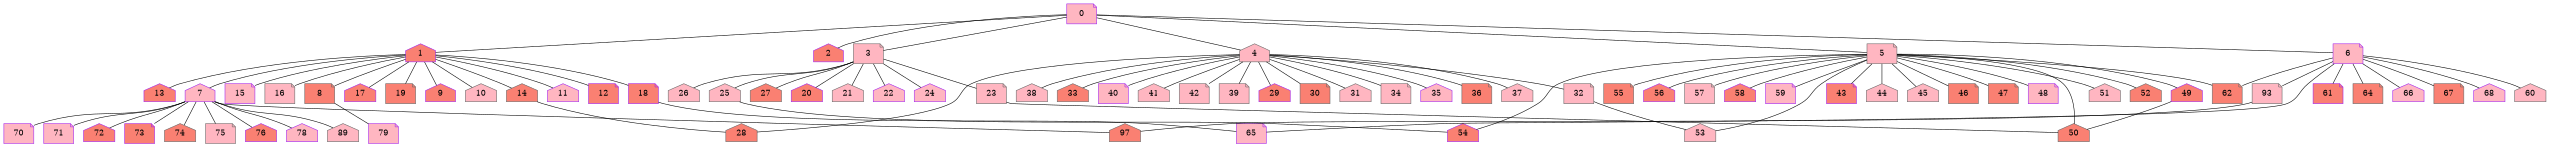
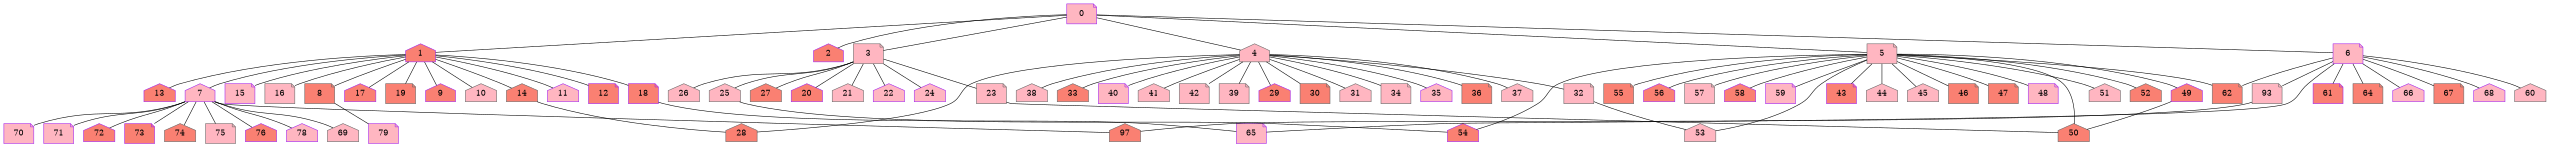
(343, 134) -> (343, 134)
